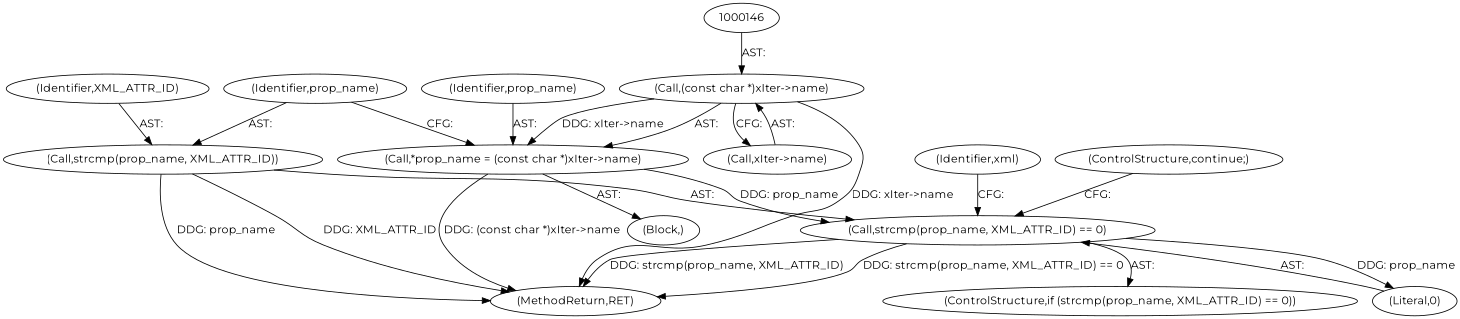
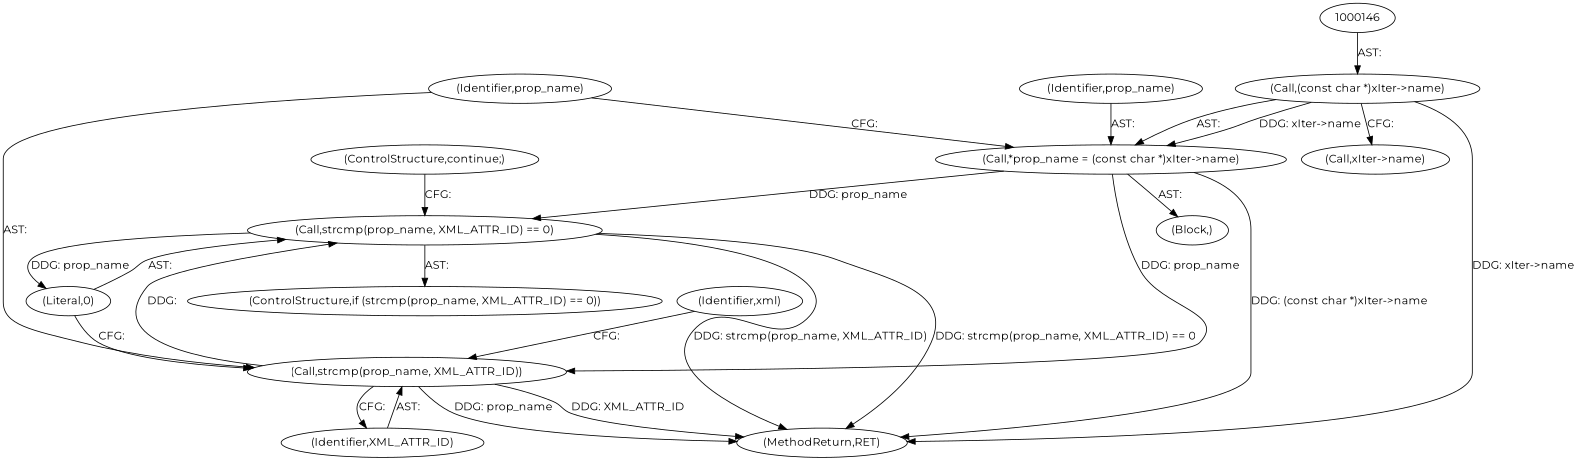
(770, 126) -> none
(978, 191) -> (586, 334)
(704, 195) -> (164, 301)
none -> (152, 358)
none -> (991, 364)
none -> (359, 402)
